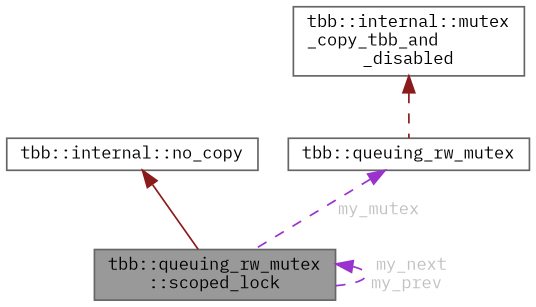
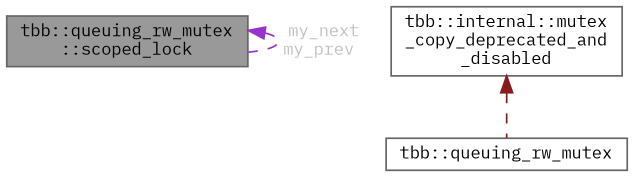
(409, 41) -> (507, 41)
(132, 154) -> none
(312, 214) -> none
